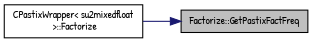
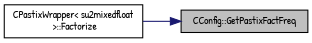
(244, 21) -> (244, 21)
